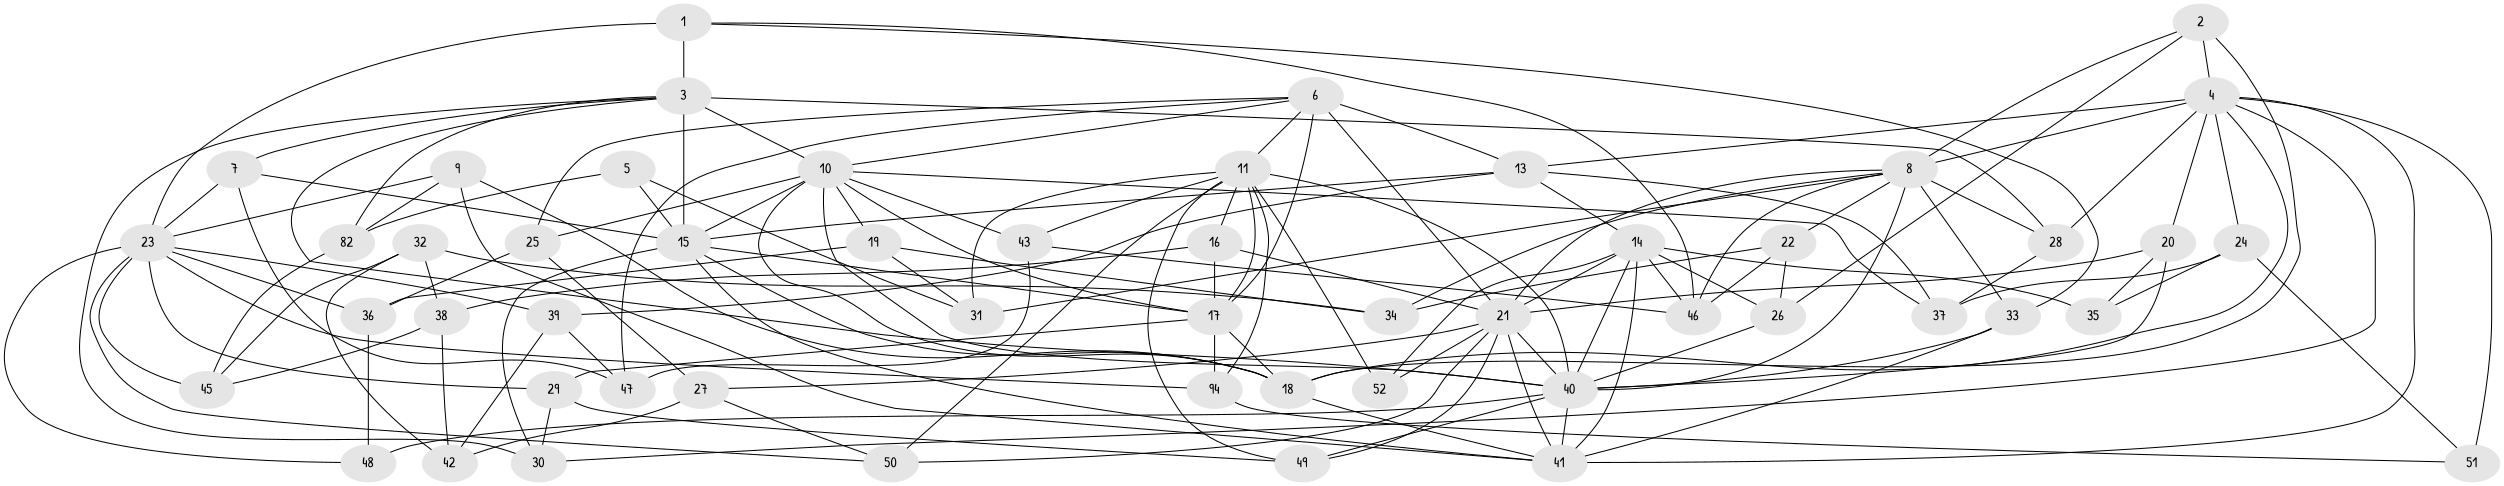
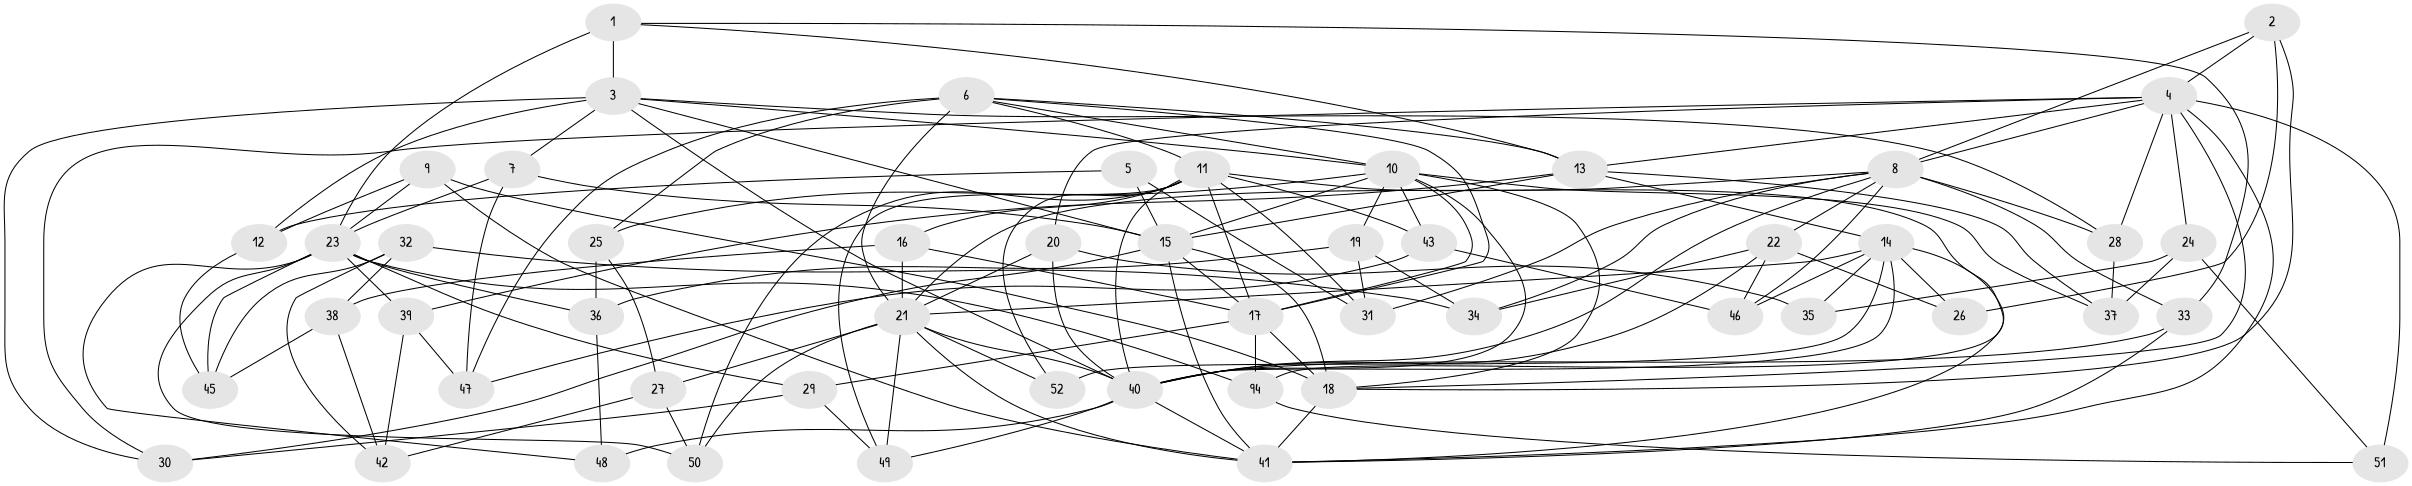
(1254, 59) -> (1103, 68)
(347, 243) -> (259, 243)
(1682, 351) -> (1577, 345)
